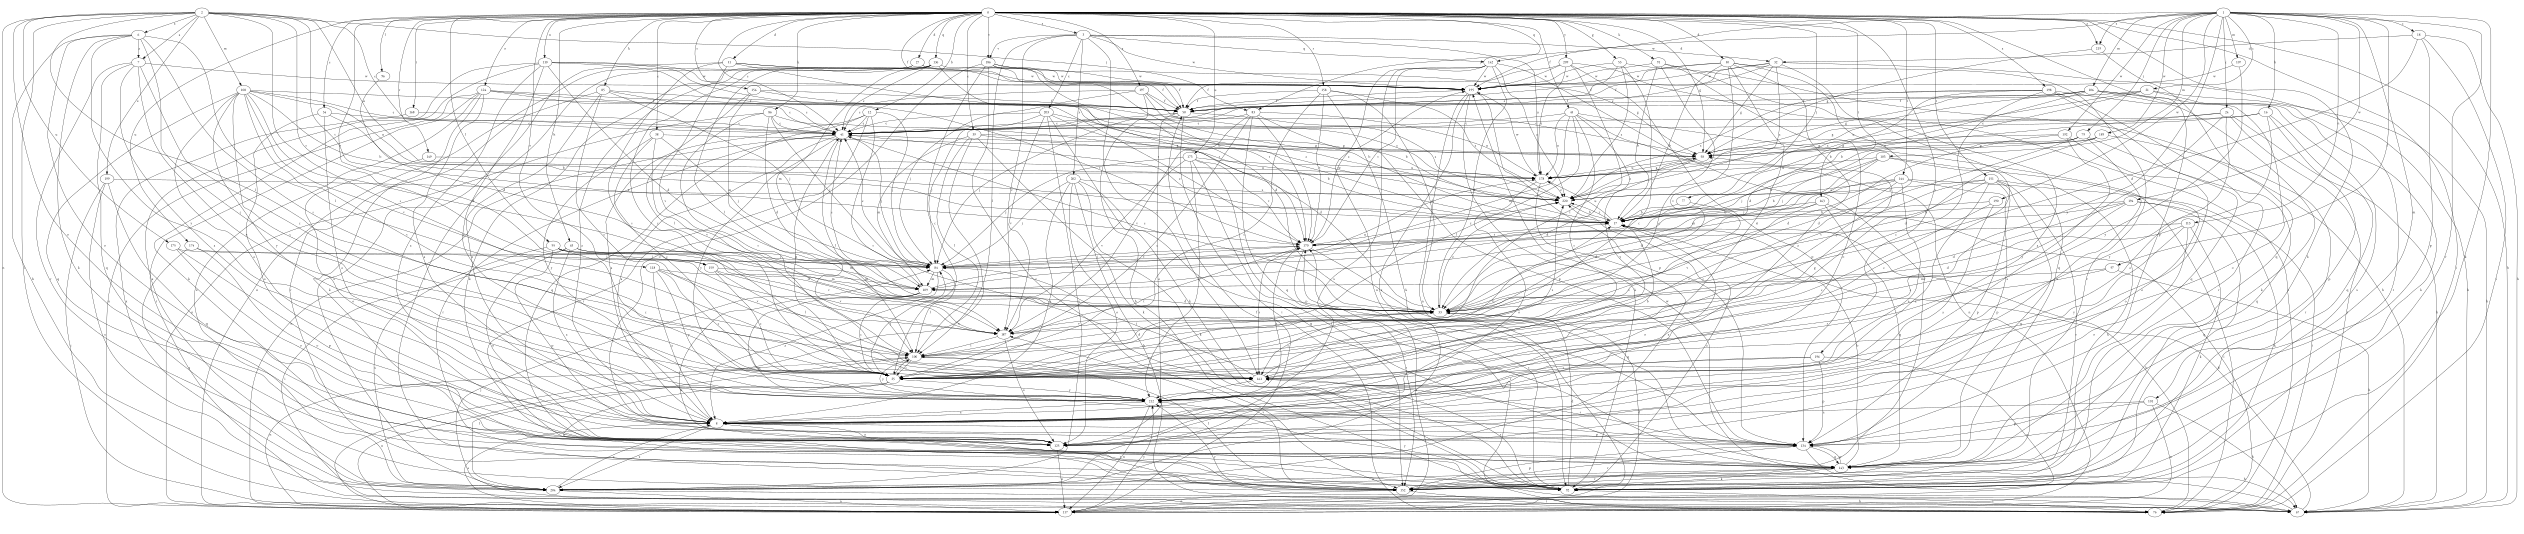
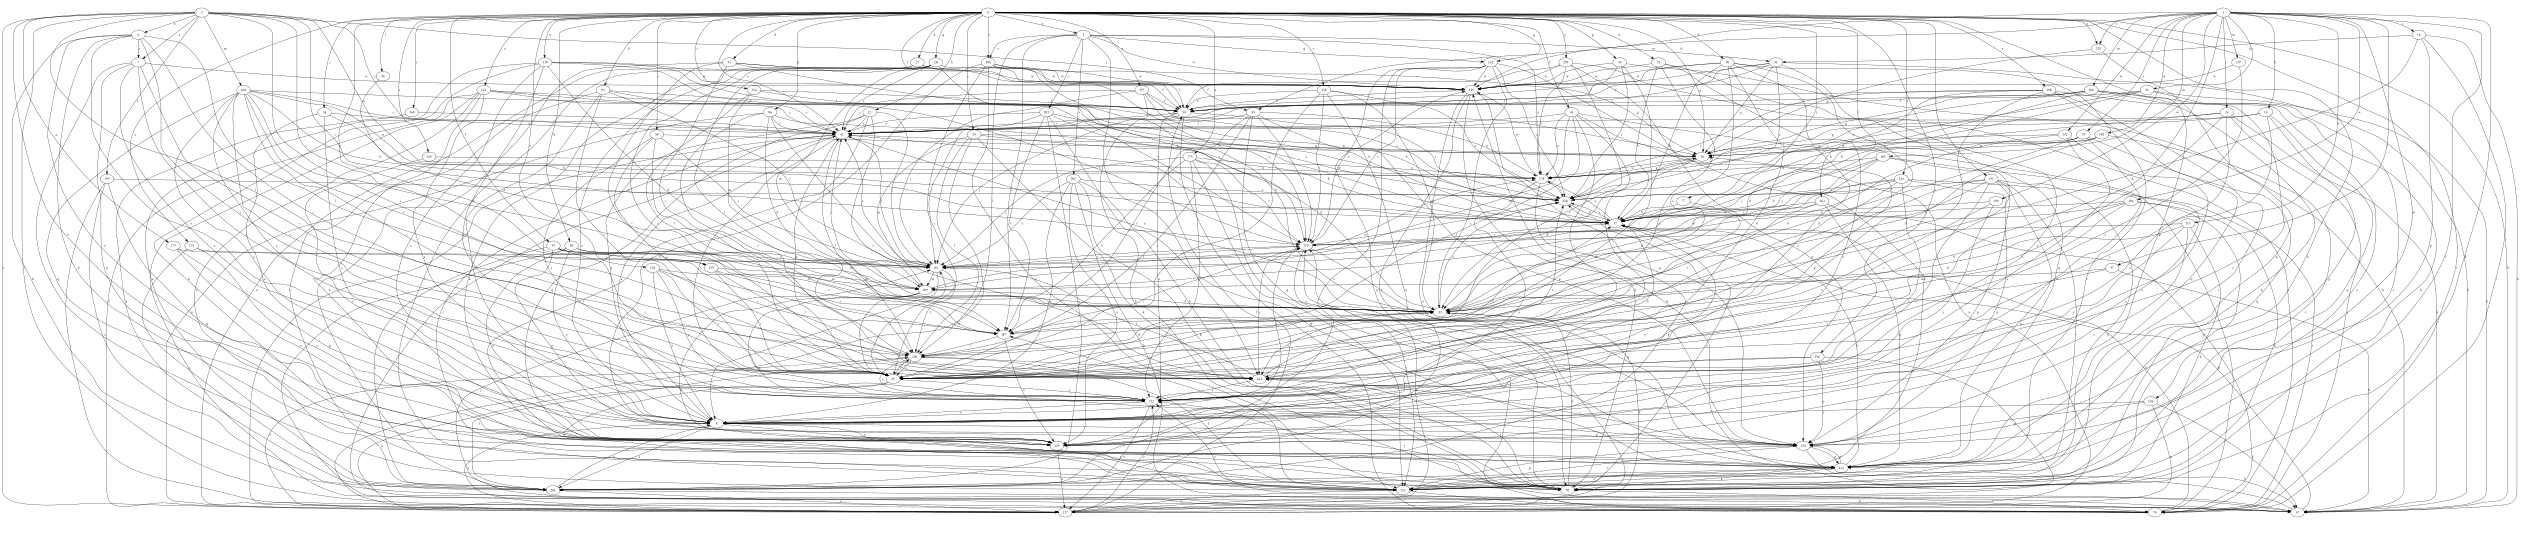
none -> (934, 497)
